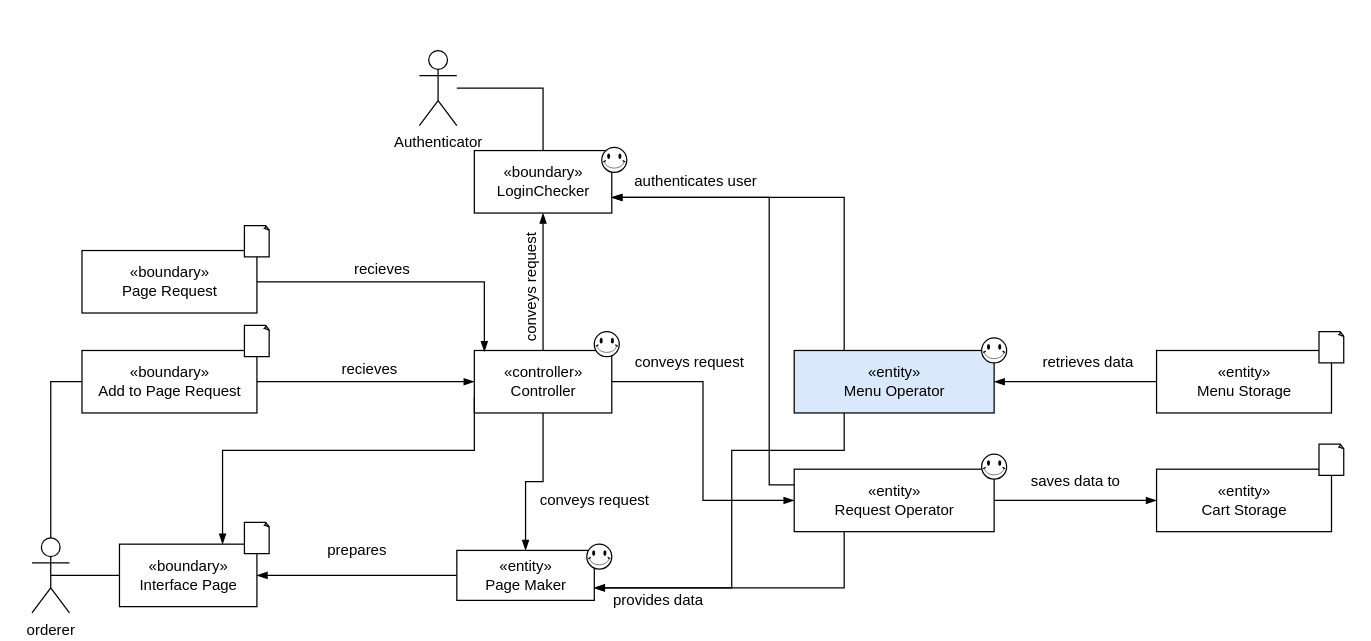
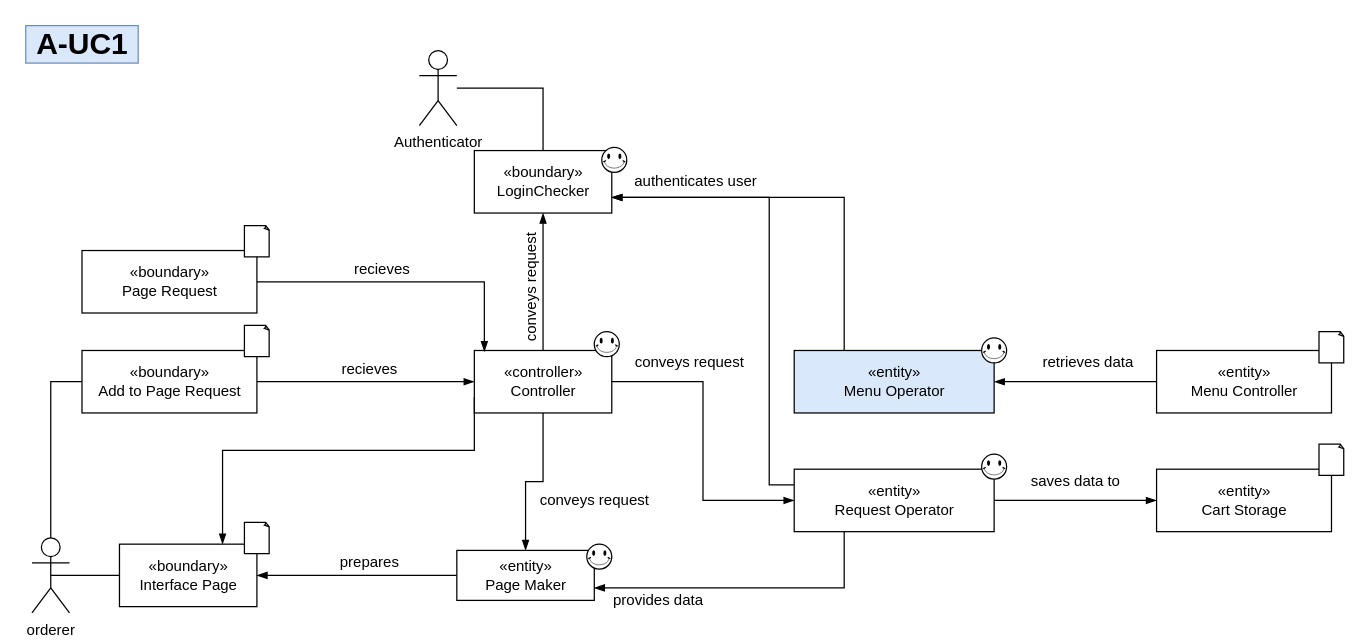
none -> (82, 44)
(1245, 382) -> (1245, 382)
(740, 451) -> none
(357, 551) -> (369, 563)
